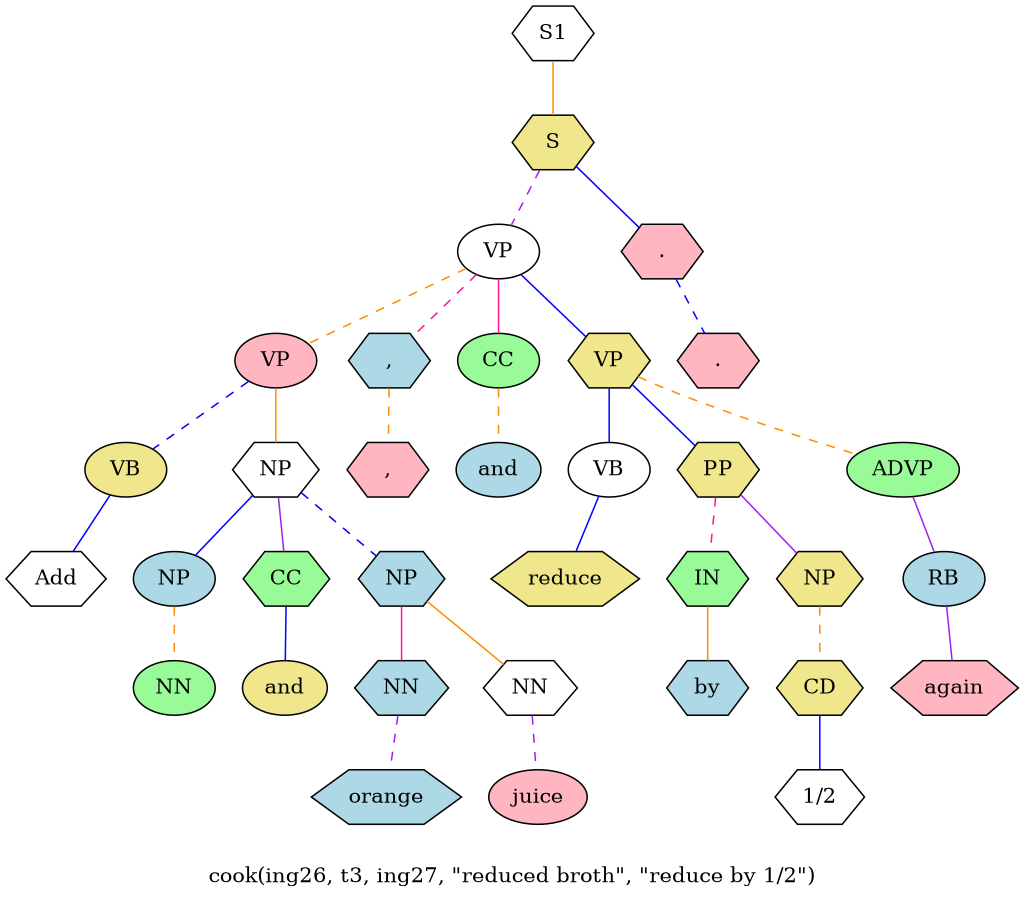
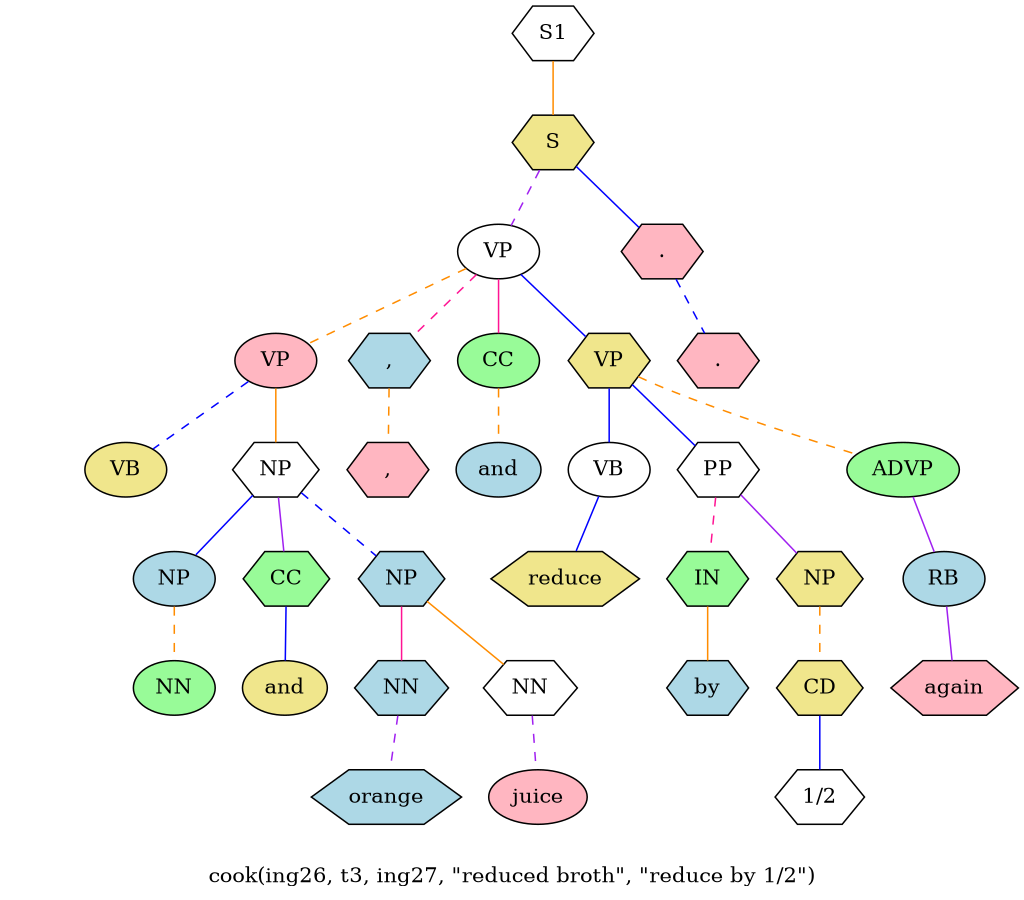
(718, 470) -> (718, 470)
(56, 579) -> none
